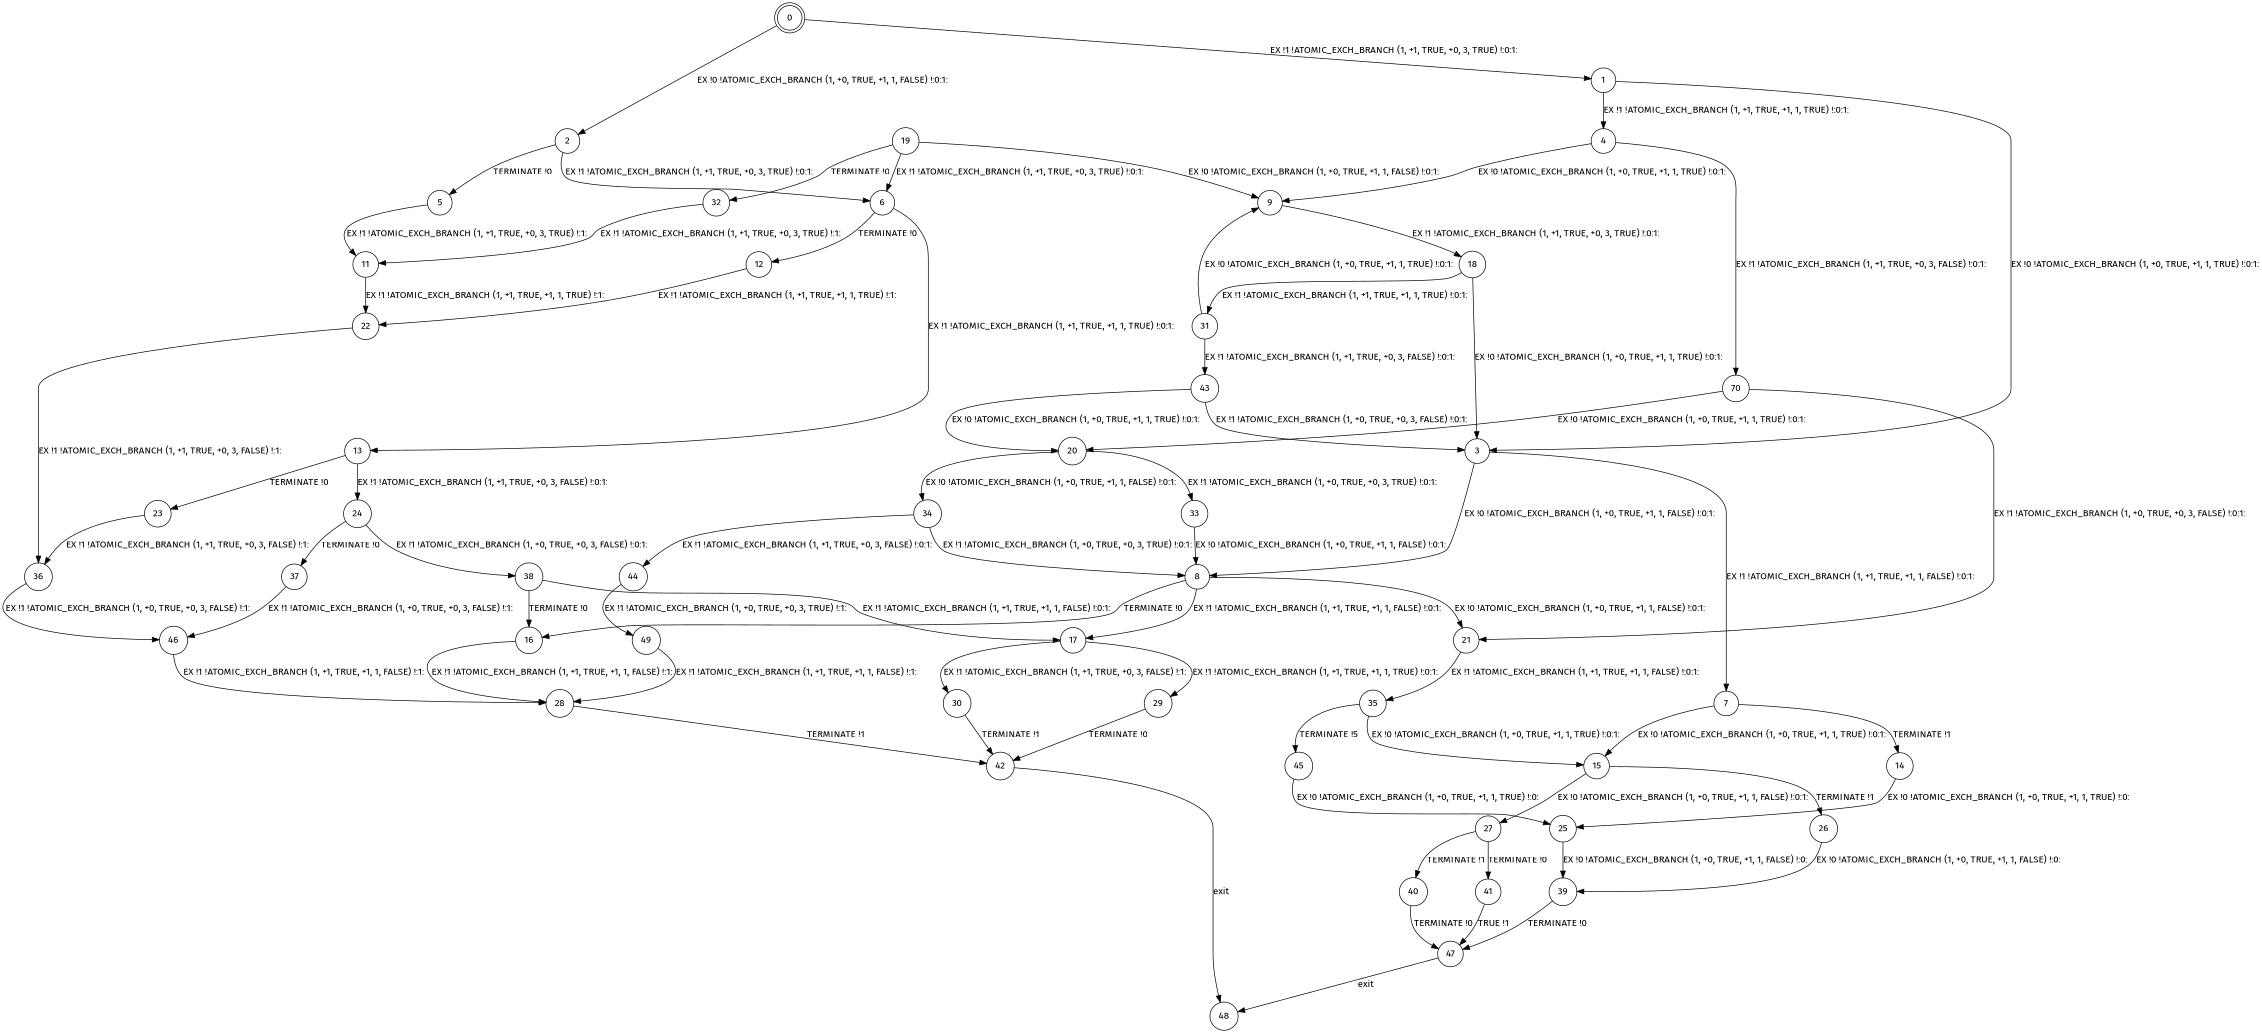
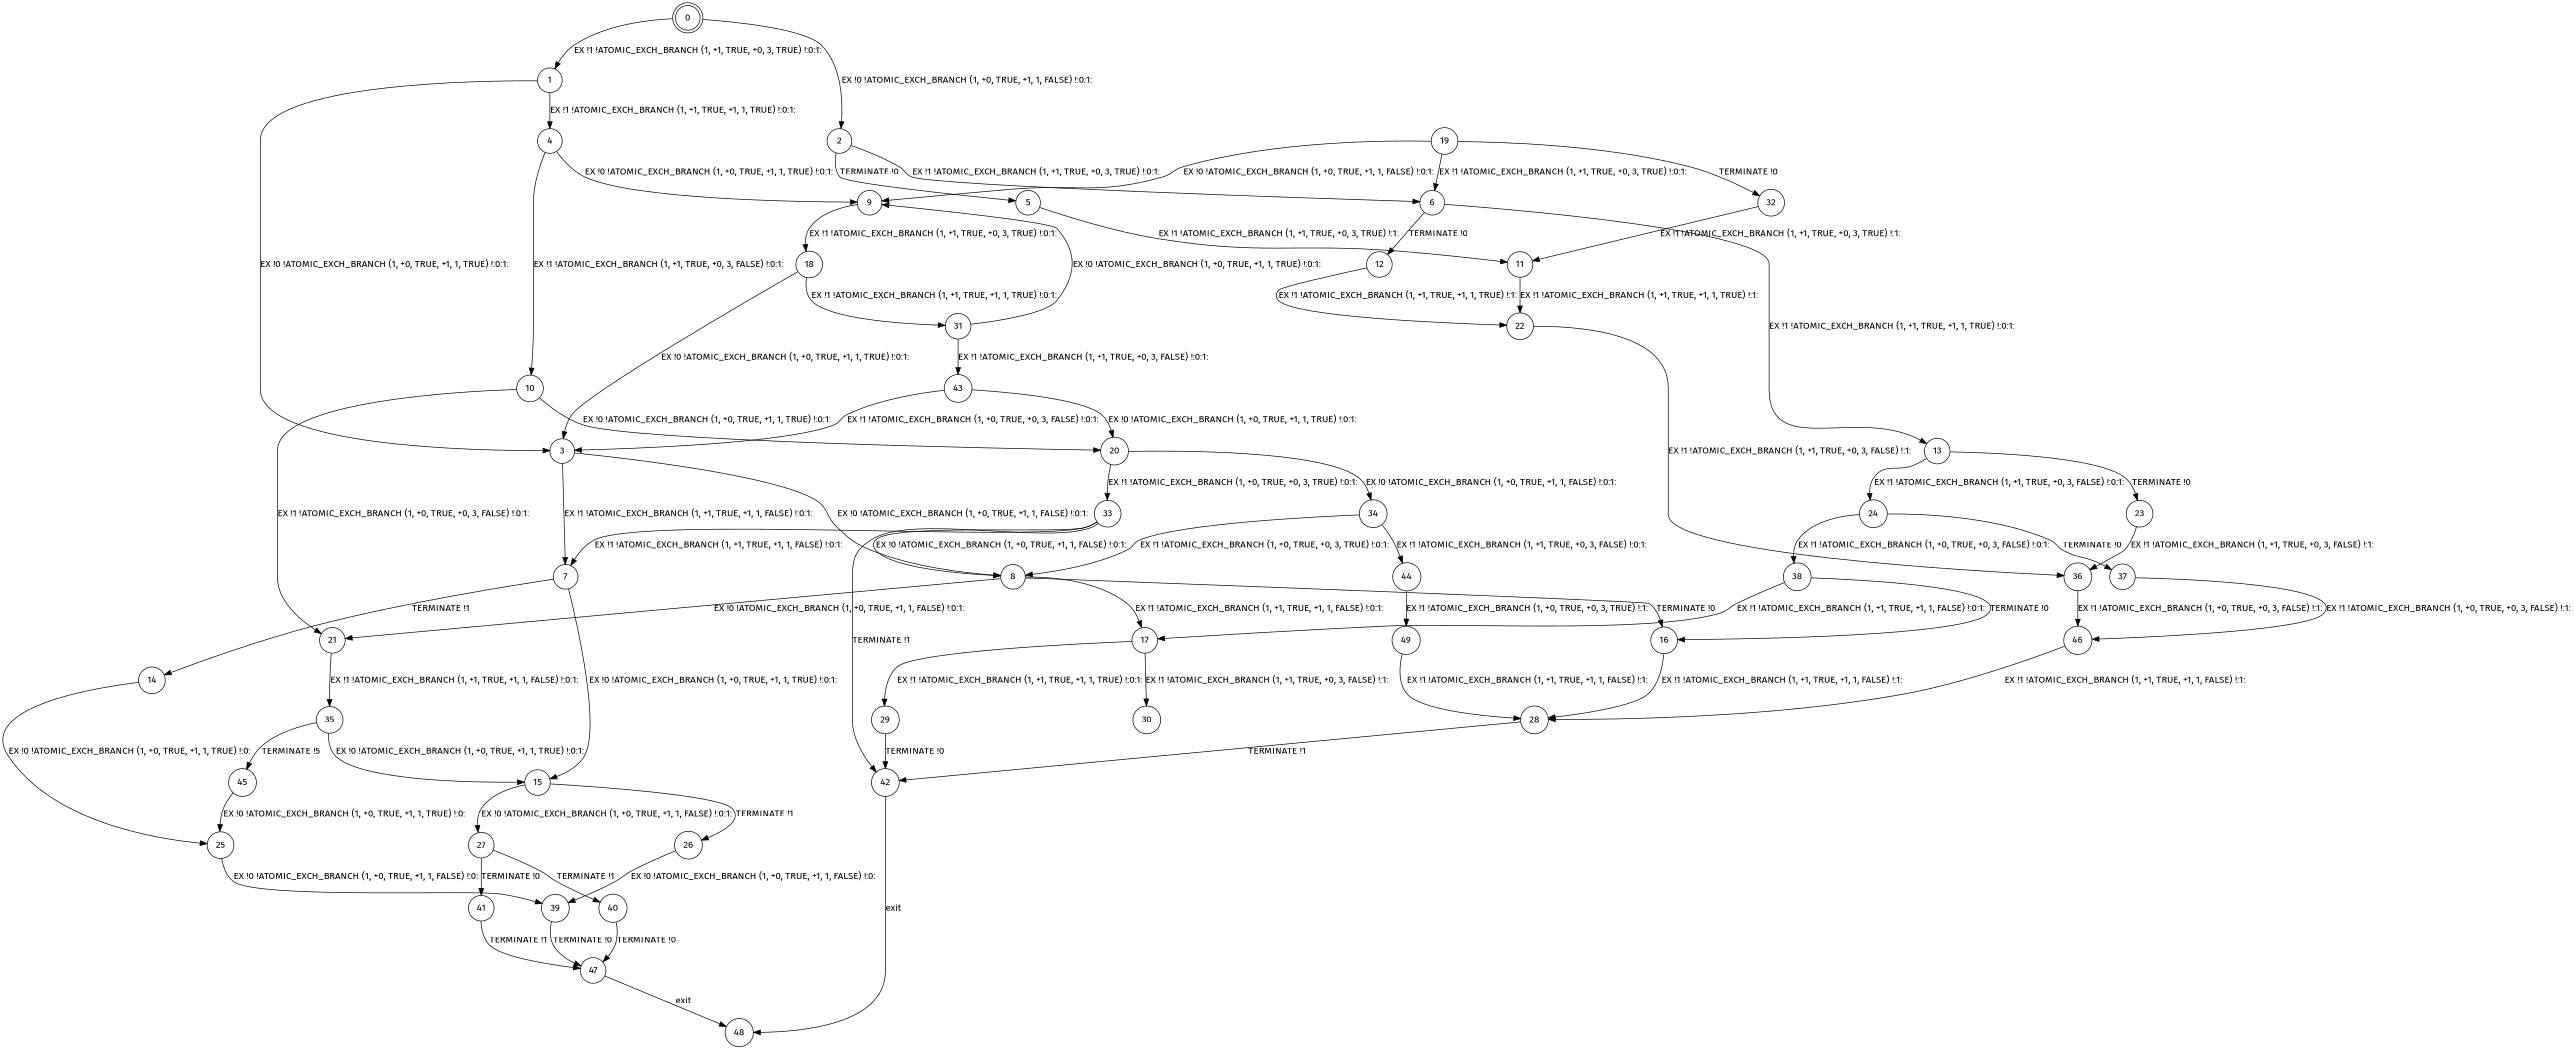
(1736, 388) -> (530, 388)
none -> (832, 530)
(977, 732) -> (868, 542)
(1494, 924) -> (519, 940)
